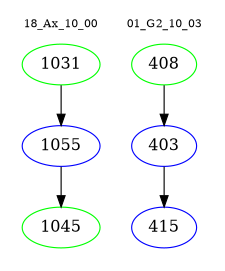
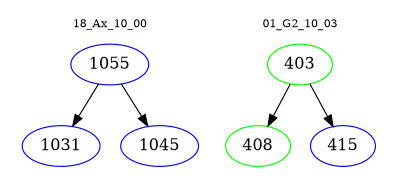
(61, 65) -> (61, 146)
(61, 100) -> (89, 100)
(164, 100) -> (282, 100)
(164, 146) -> (300, 65)
(61, 228) -> (160, 146)
